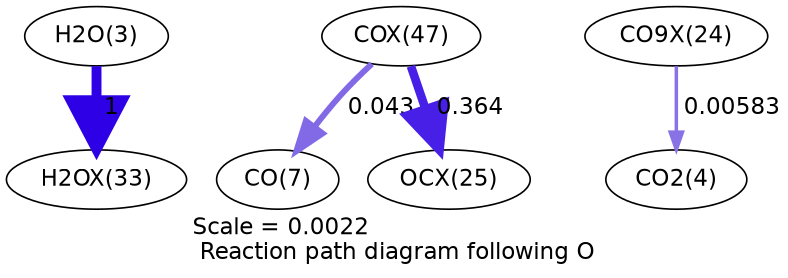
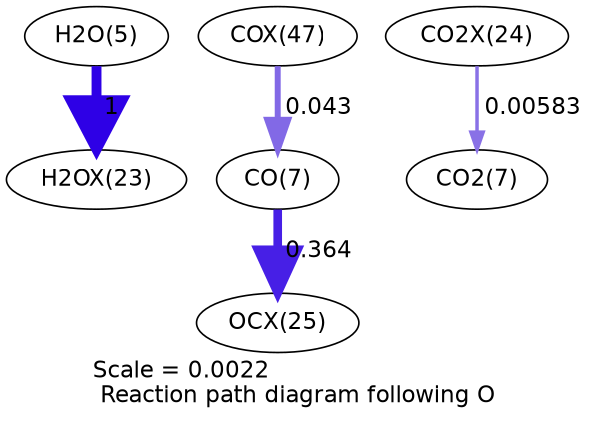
(97, 36) -> (97, 36)
(676, 36) -> (477, 36)
(418, 88) -> (278, 229)
(97, 180) -> (97, 180)
(676, 180) -> (477, 180)
